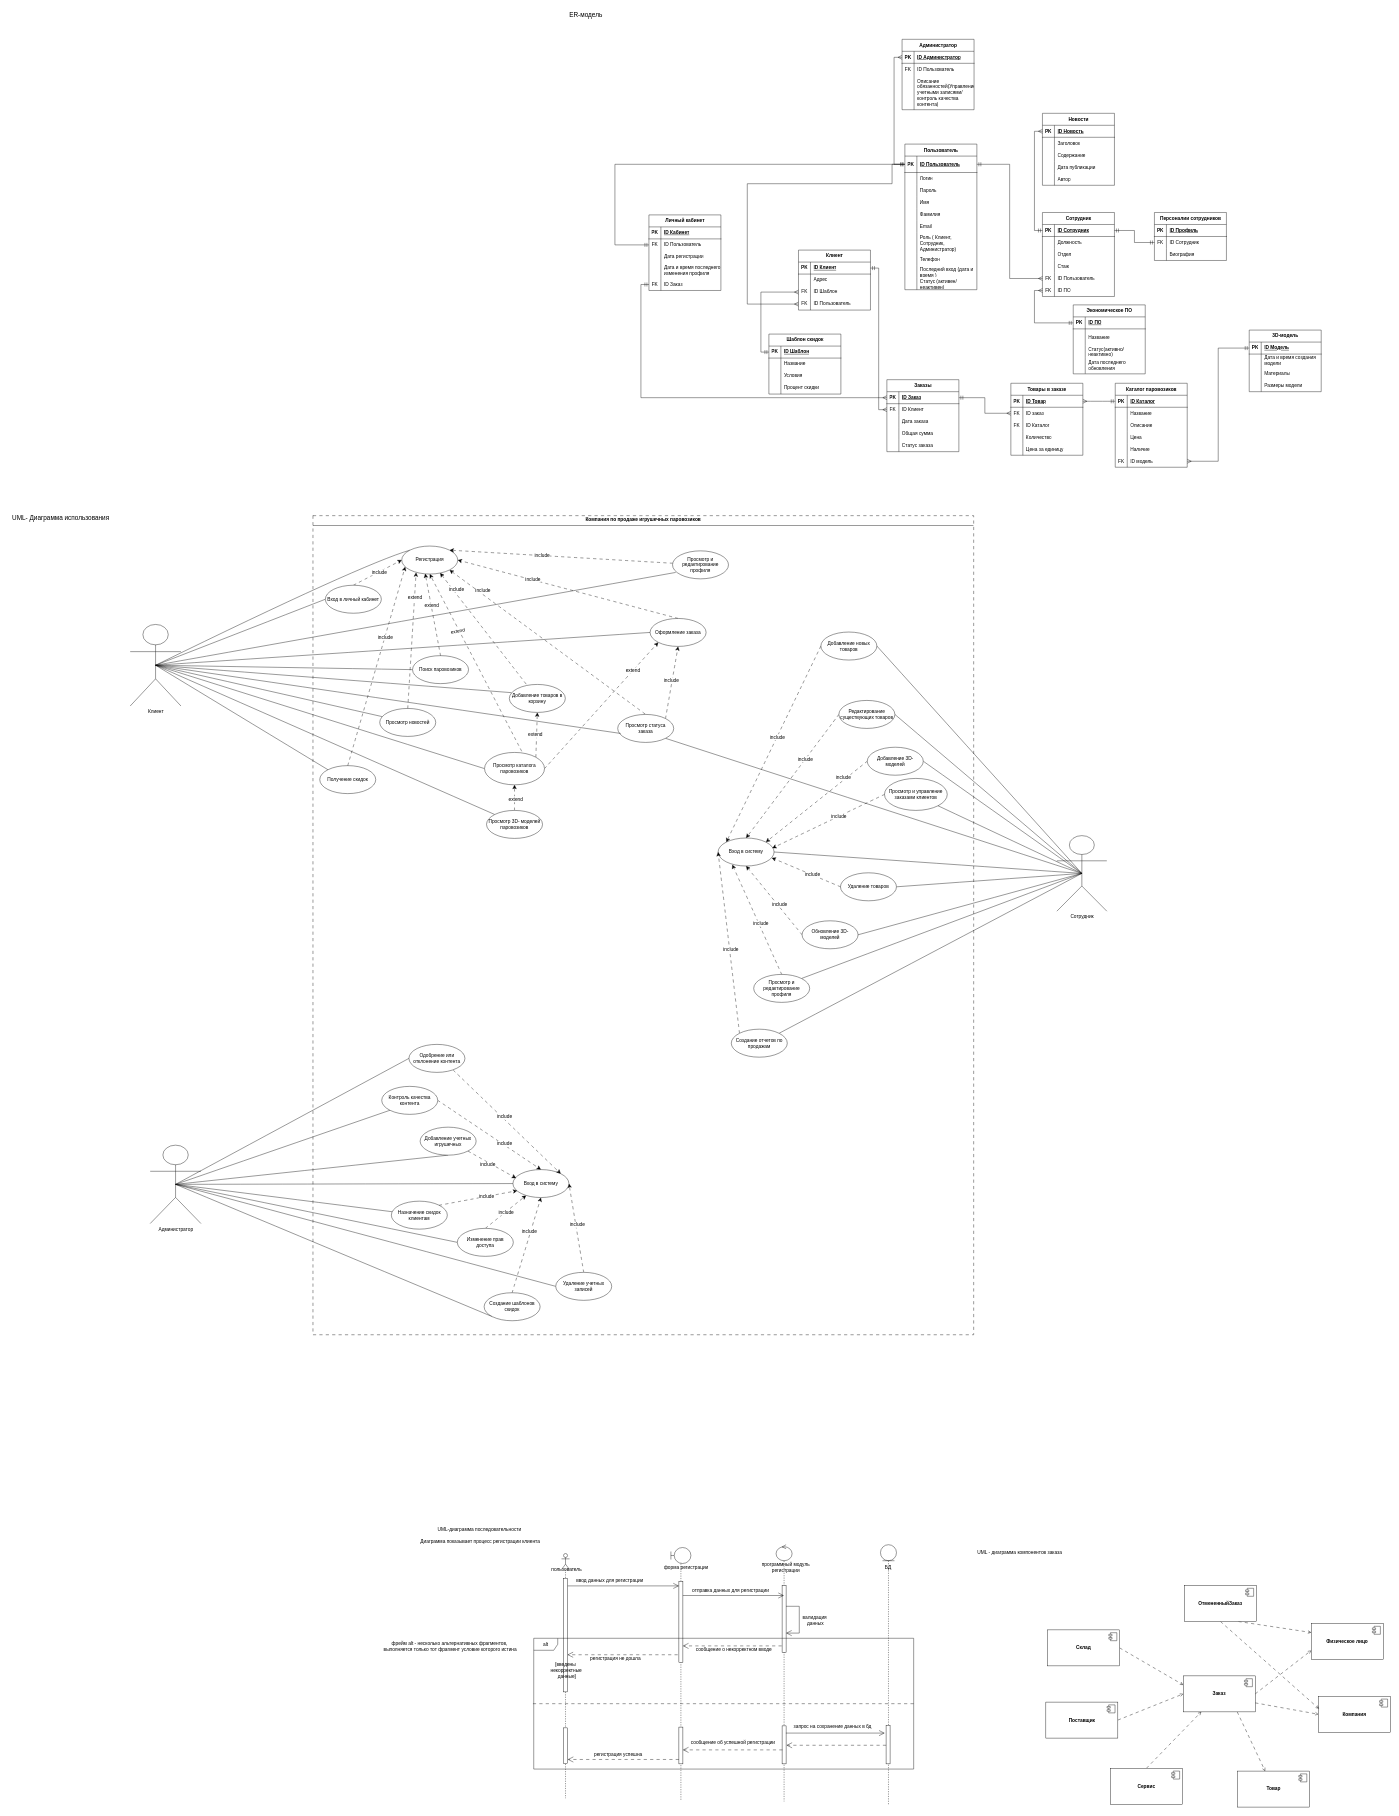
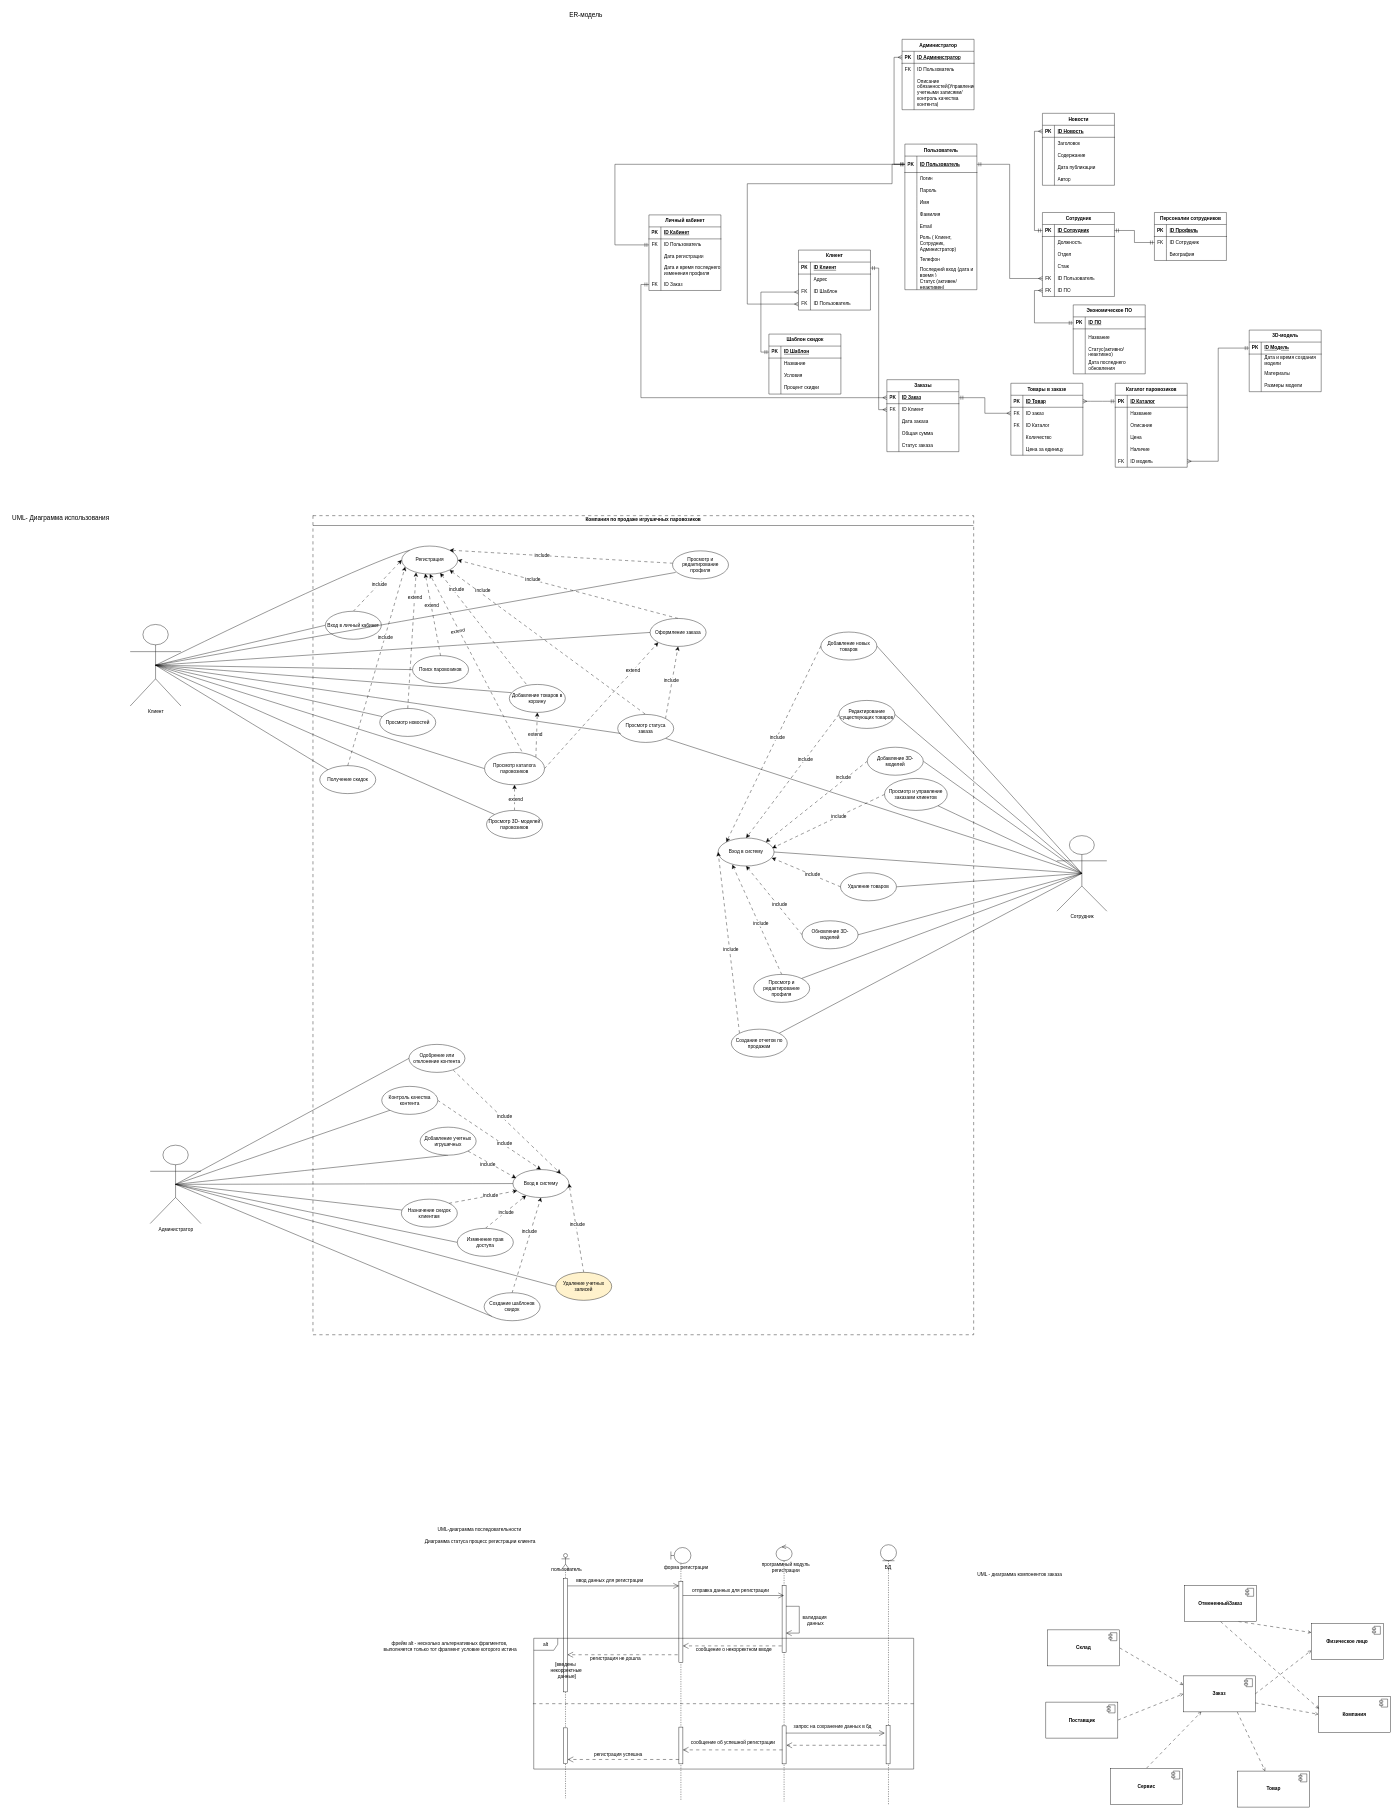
(353, 599) -> (353, 625)
(419, 1215) -> (429, 1213)
(584, 1286) -> (584, 1286)
(480, 1541) -> (480, 1541)
(1020, 1553) -> (1020, 1575)
